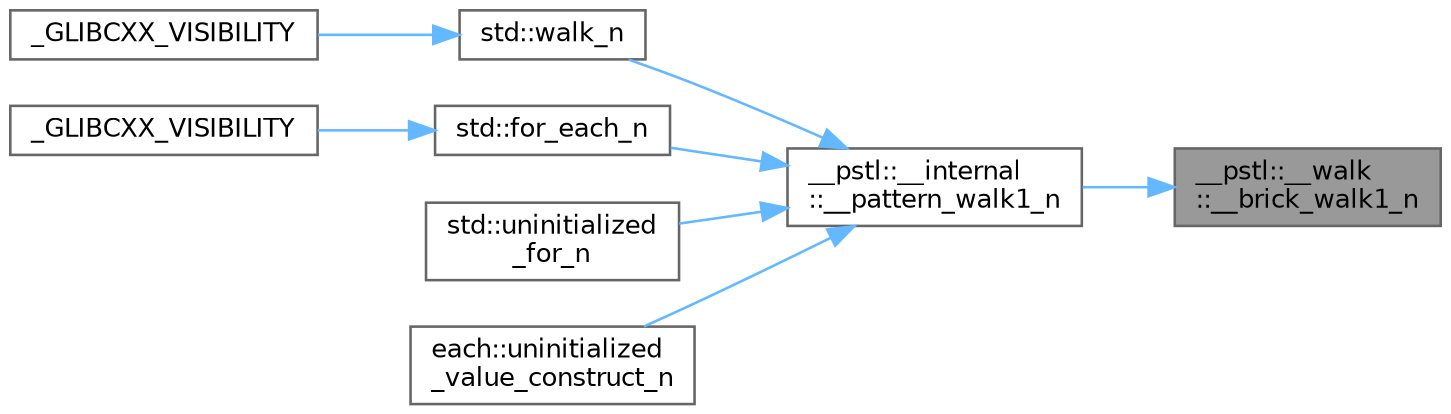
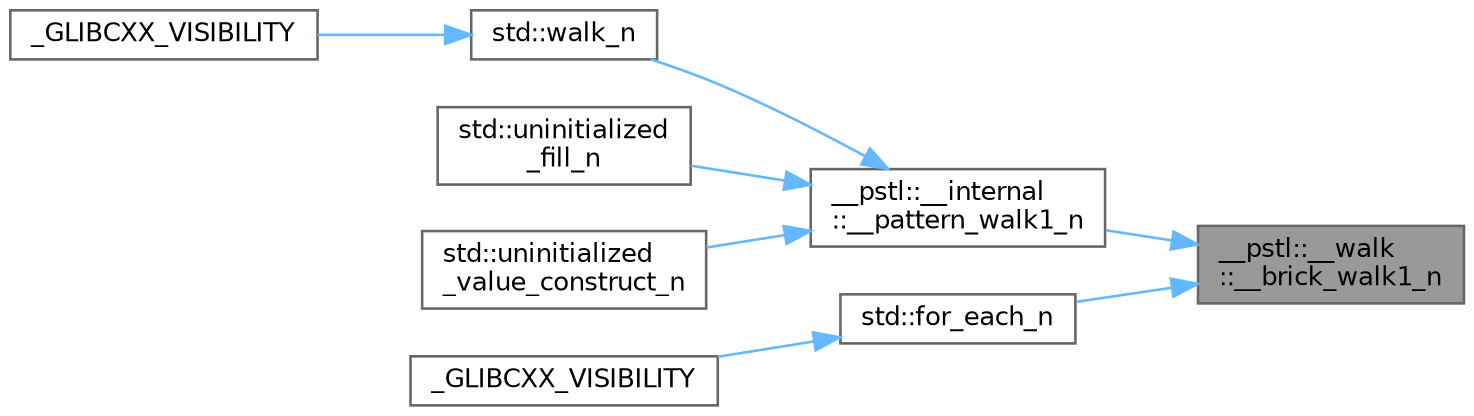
(716, 155) -> (1124, 295)
(553, 241) -> (564, 146)
(553, 365) -> (564, 270)
